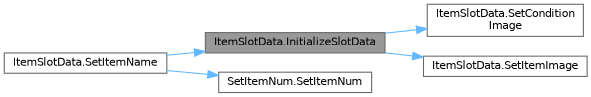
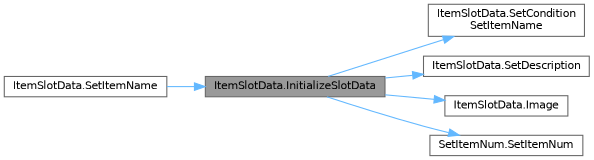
(505, 20) -> (506, 20)
(505, 66) -> (506, 106)
none -> (506, 66)
(187, 72) -> (387, 116)
